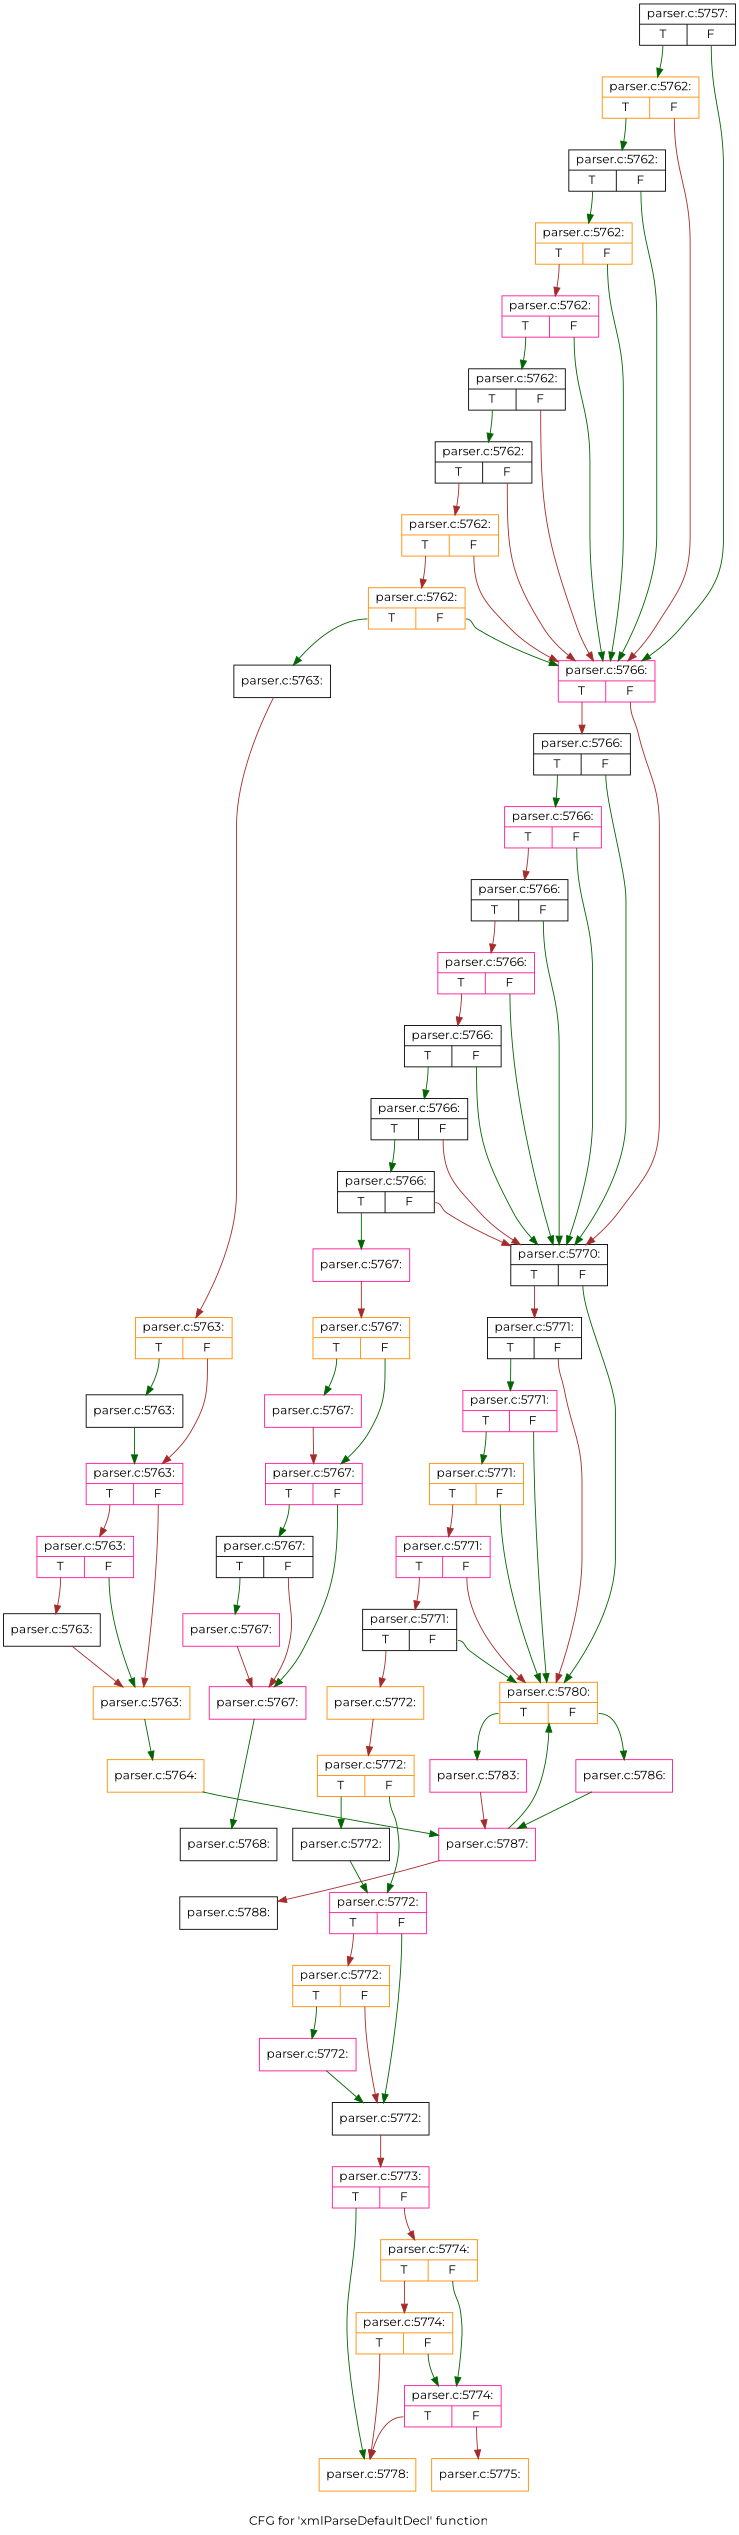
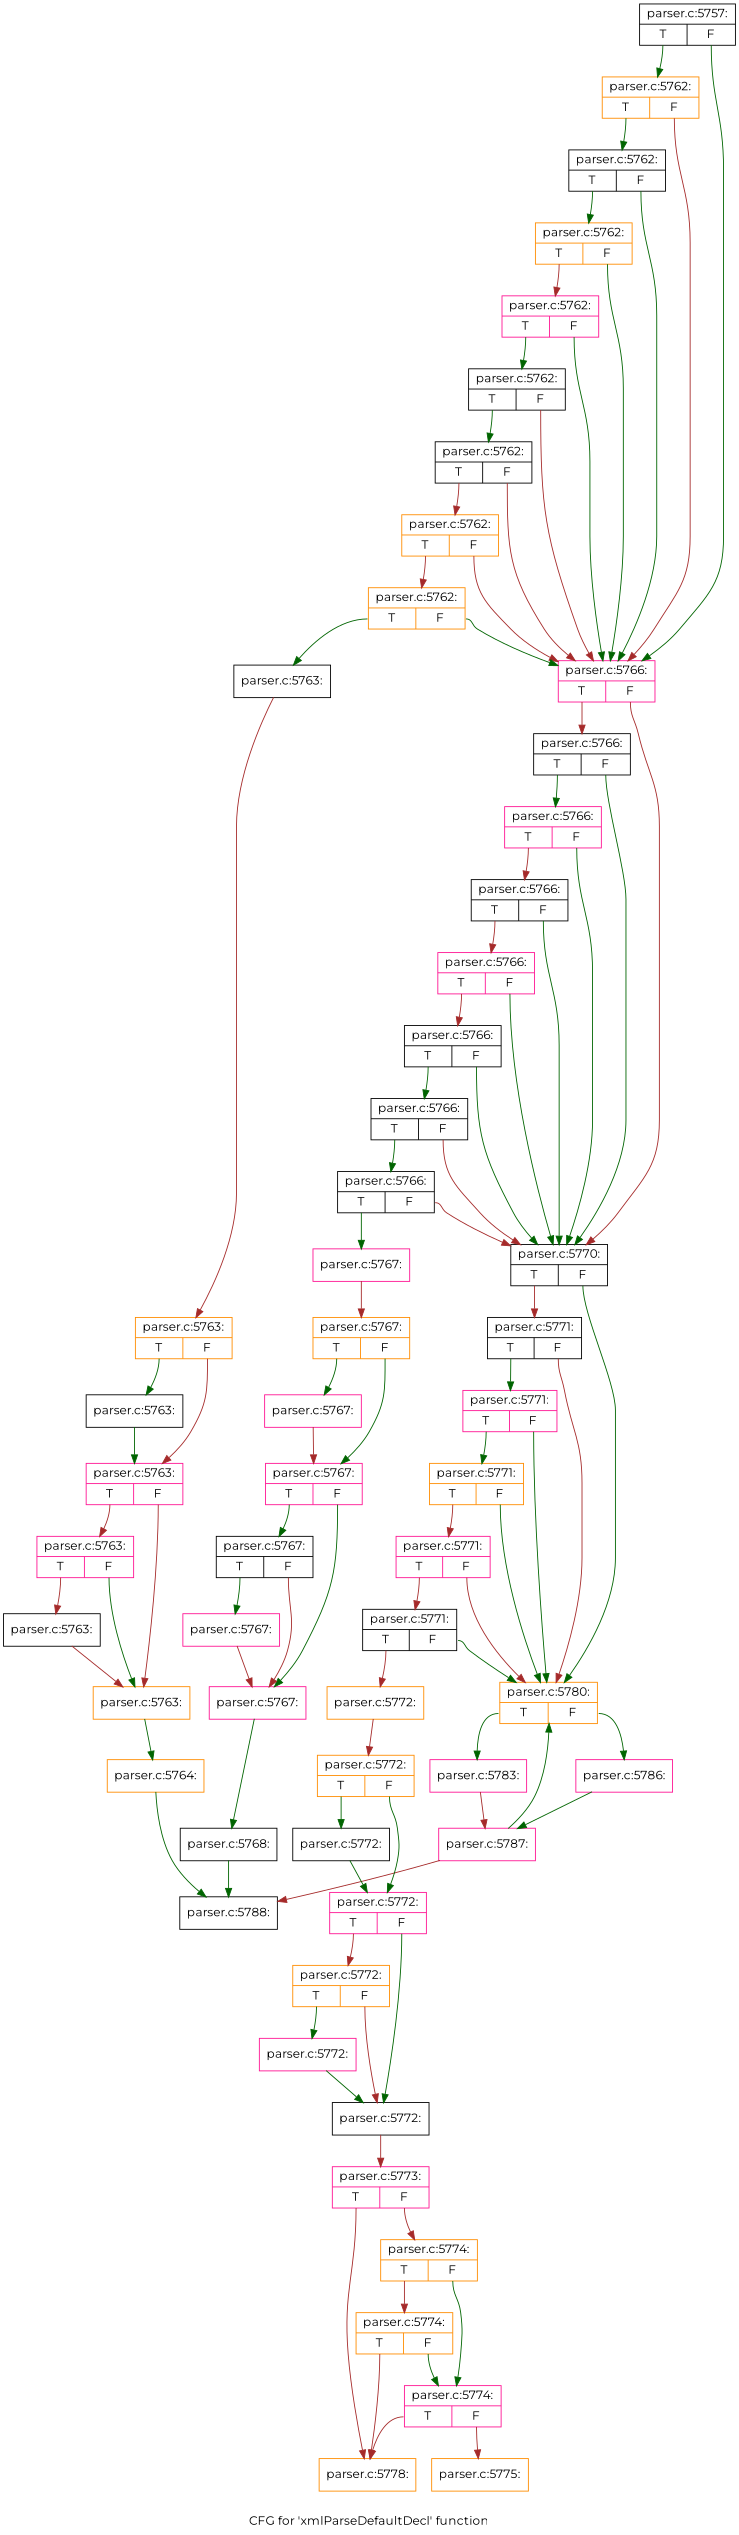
(316, 1814) -> (166, 1847)
none -> (229, 1874)
(347, 2329) -> (347, 2329)
